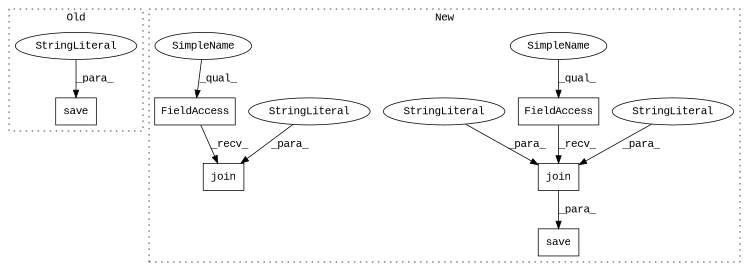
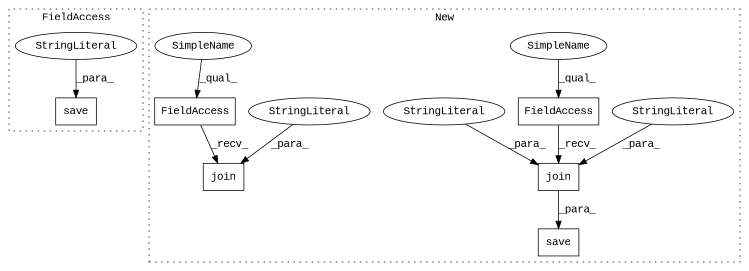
(76, 18) -> (76, 18)
